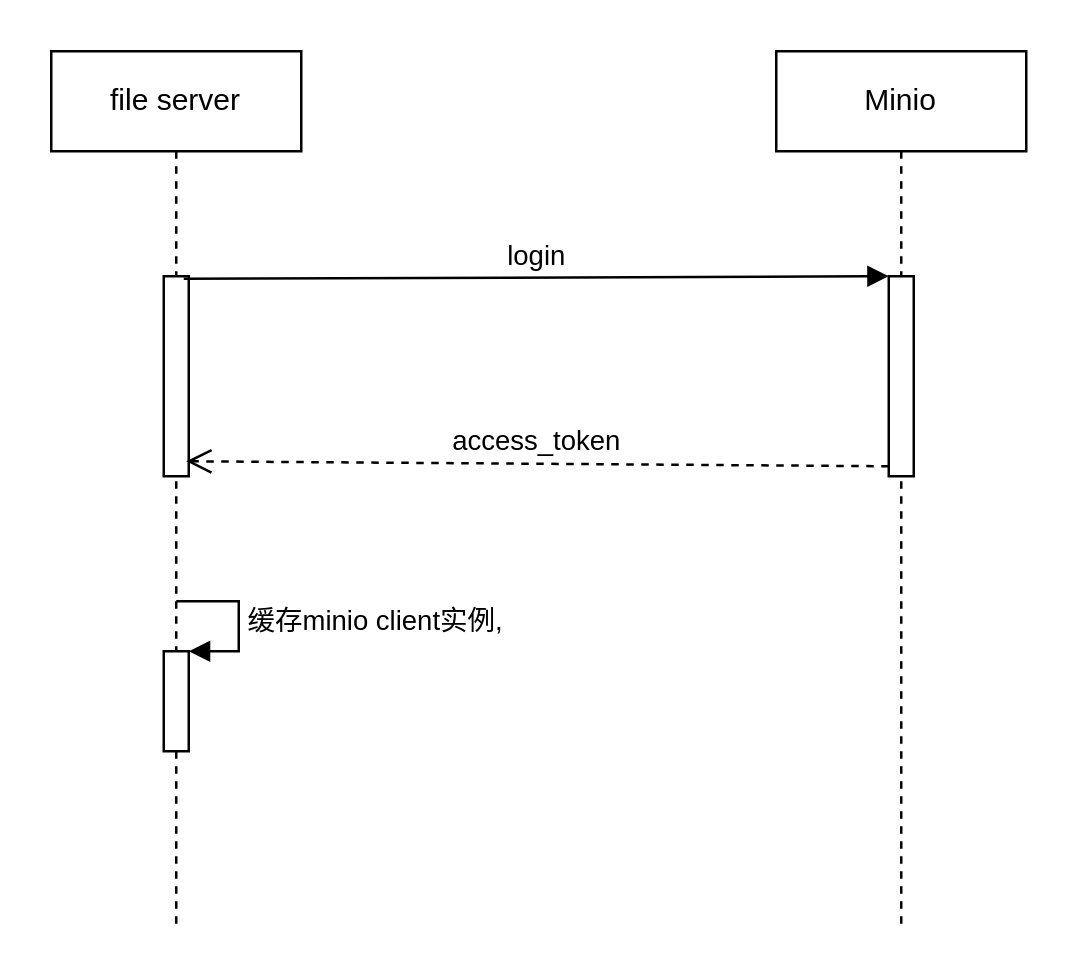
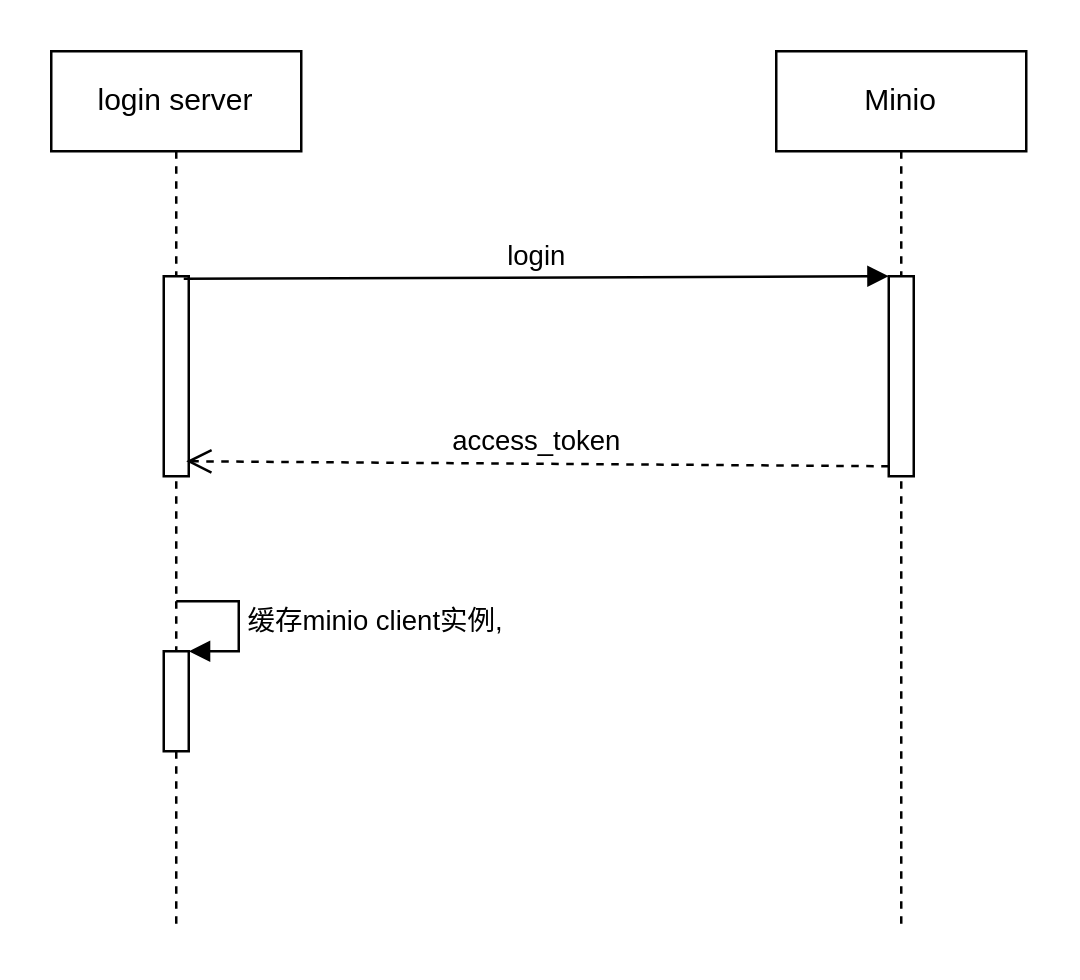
(176, 101) -> (176, 101)
